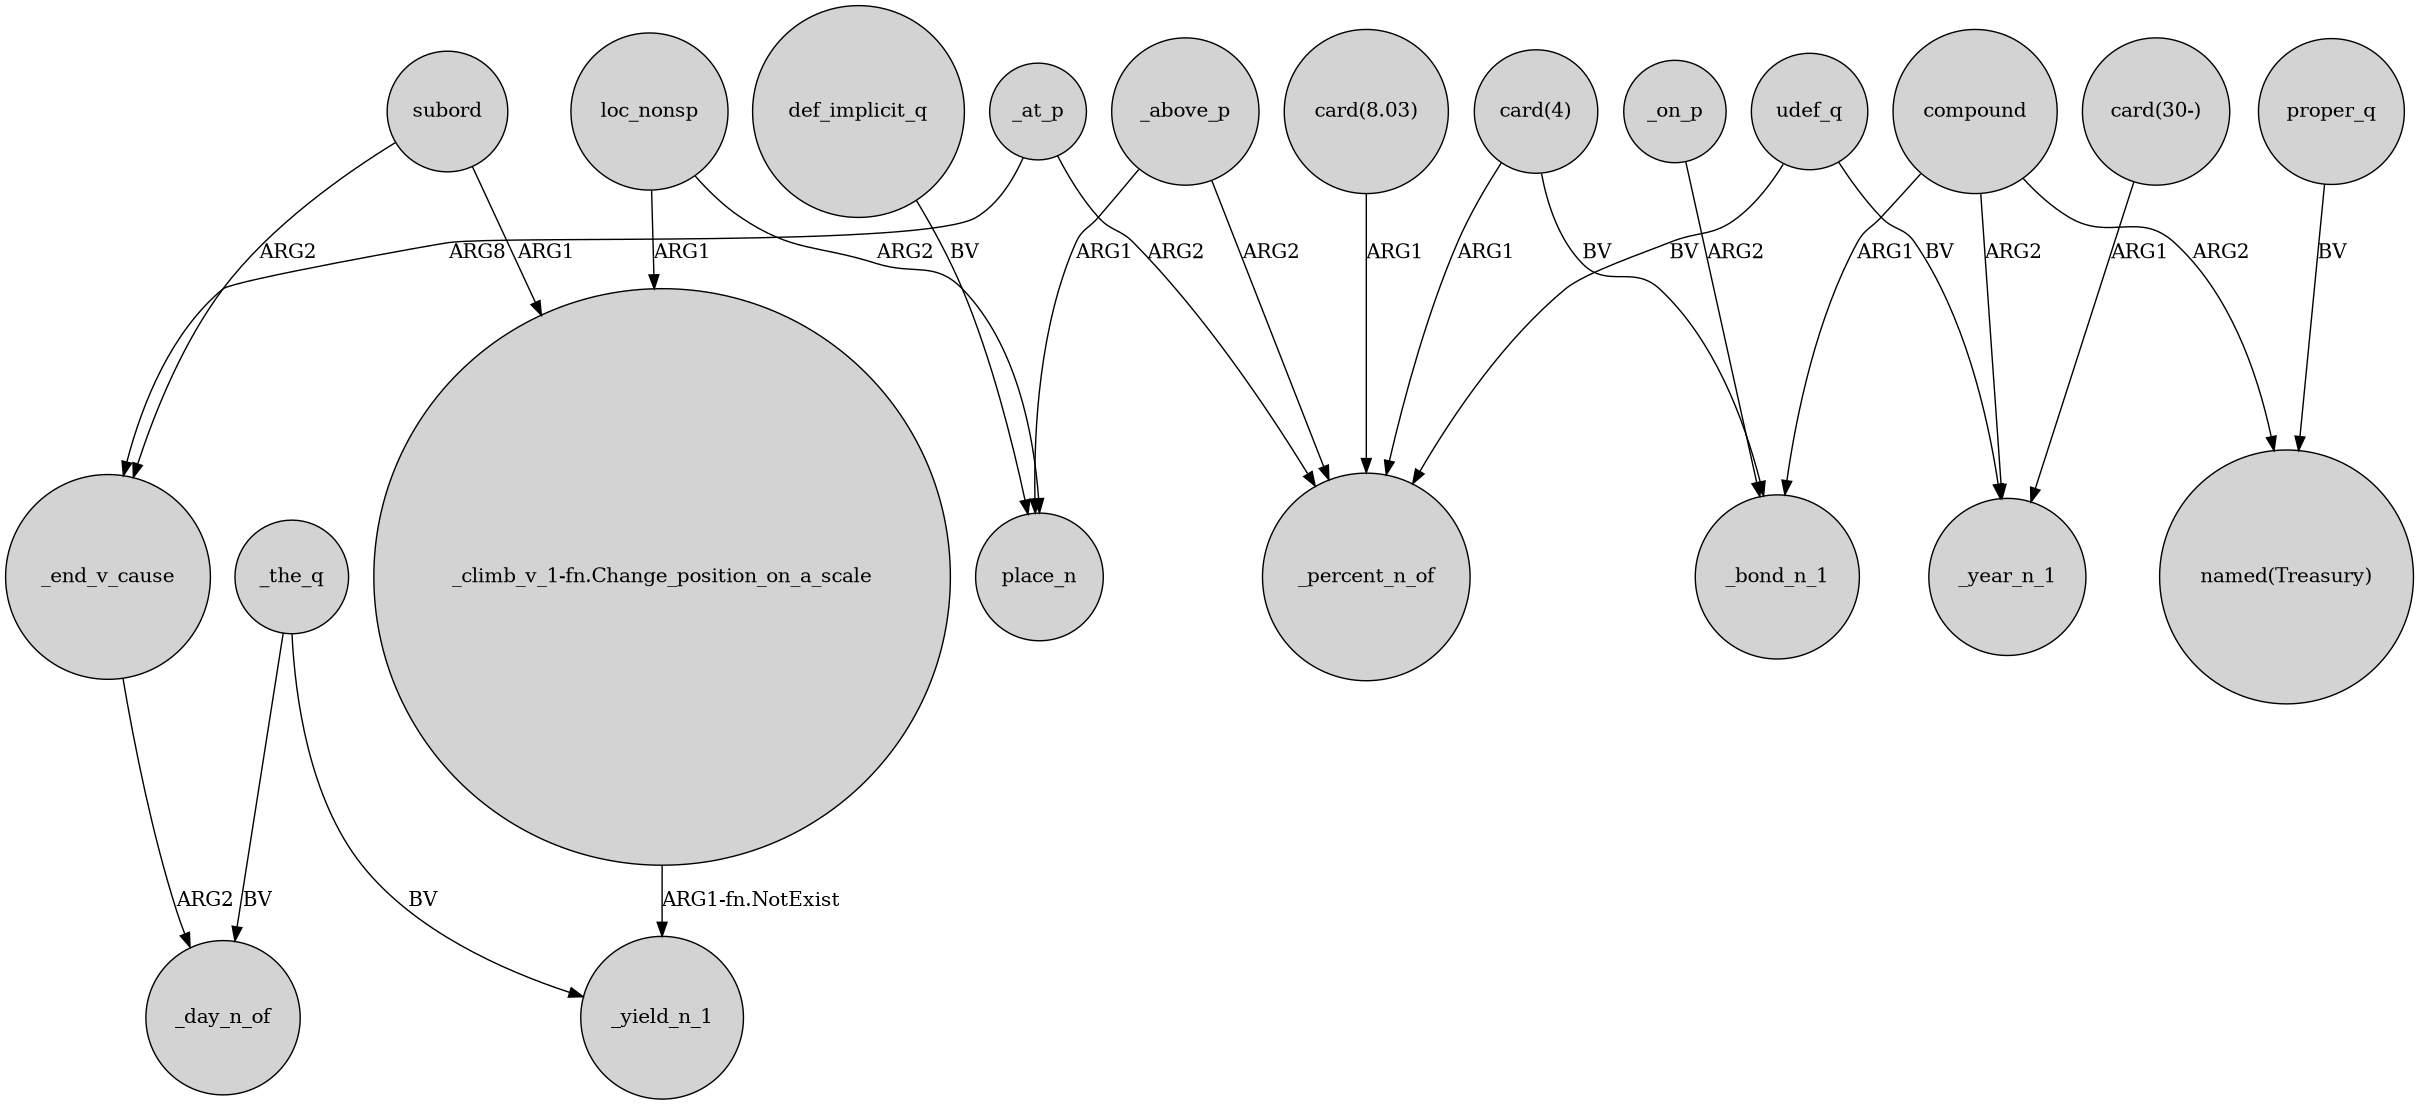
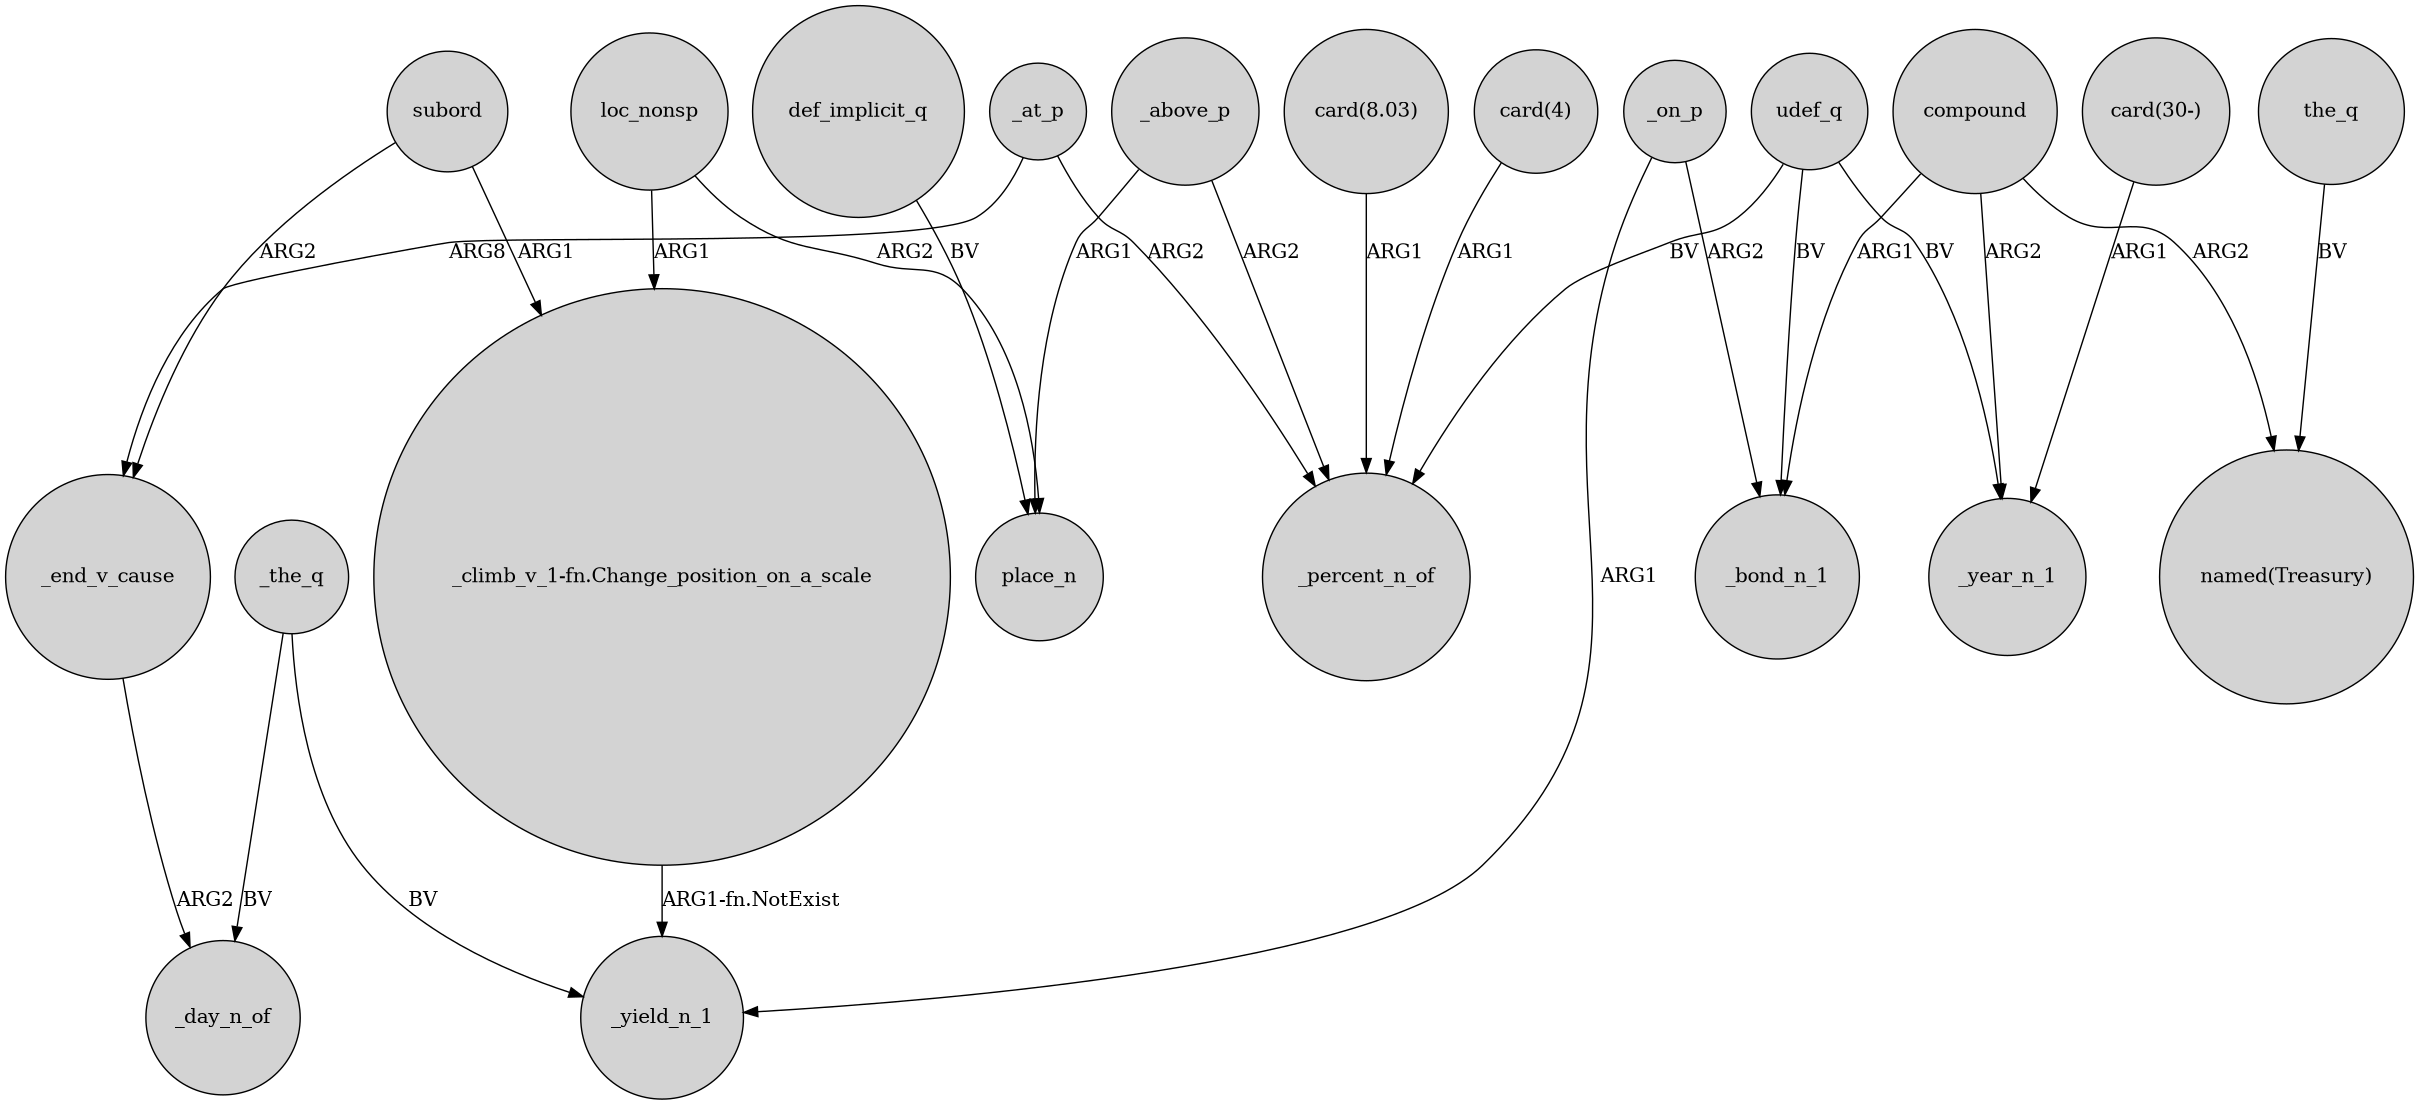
(2331, 112) -> (2331, 112)
(1672, 302) -> (1790, 325)
none -> (1483, 865)
